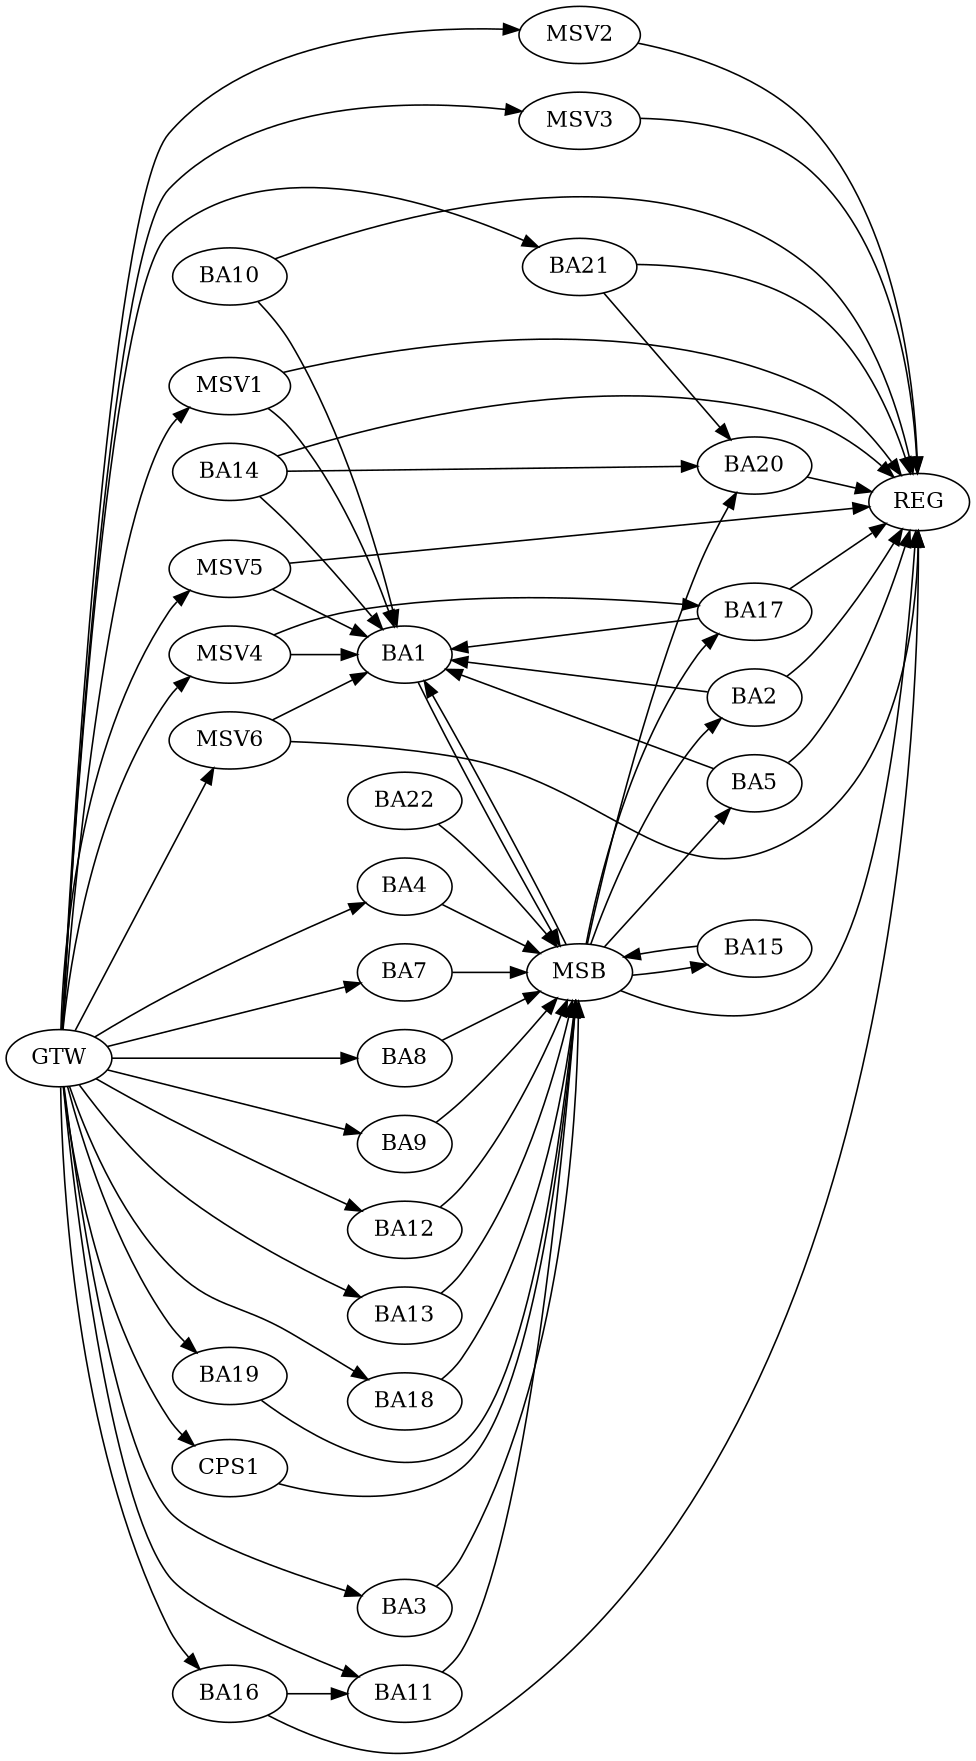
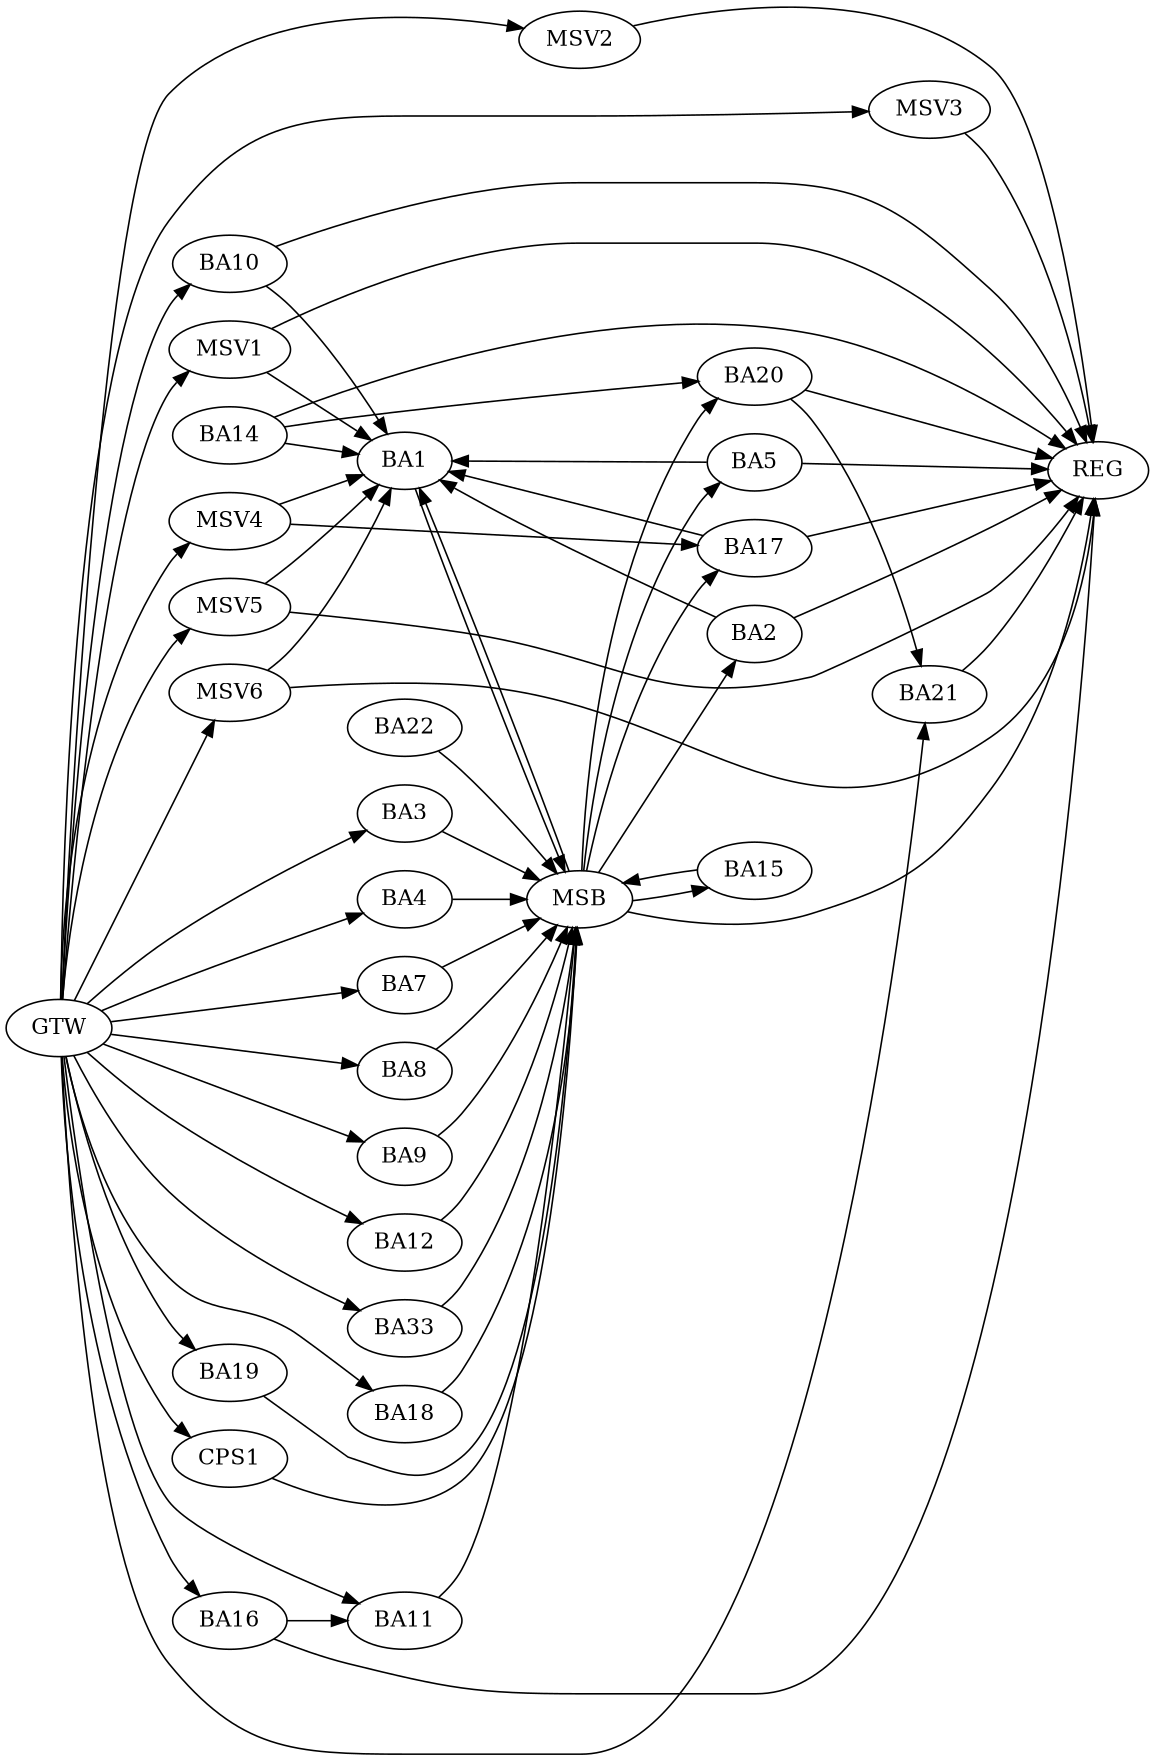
(662, 360) -> (865, 510)
none -> (97, 606)
(405, 1316) -> (405, 1328)
